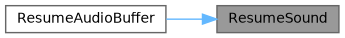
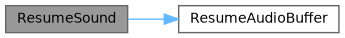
(184, 19) -> (146, 19)
